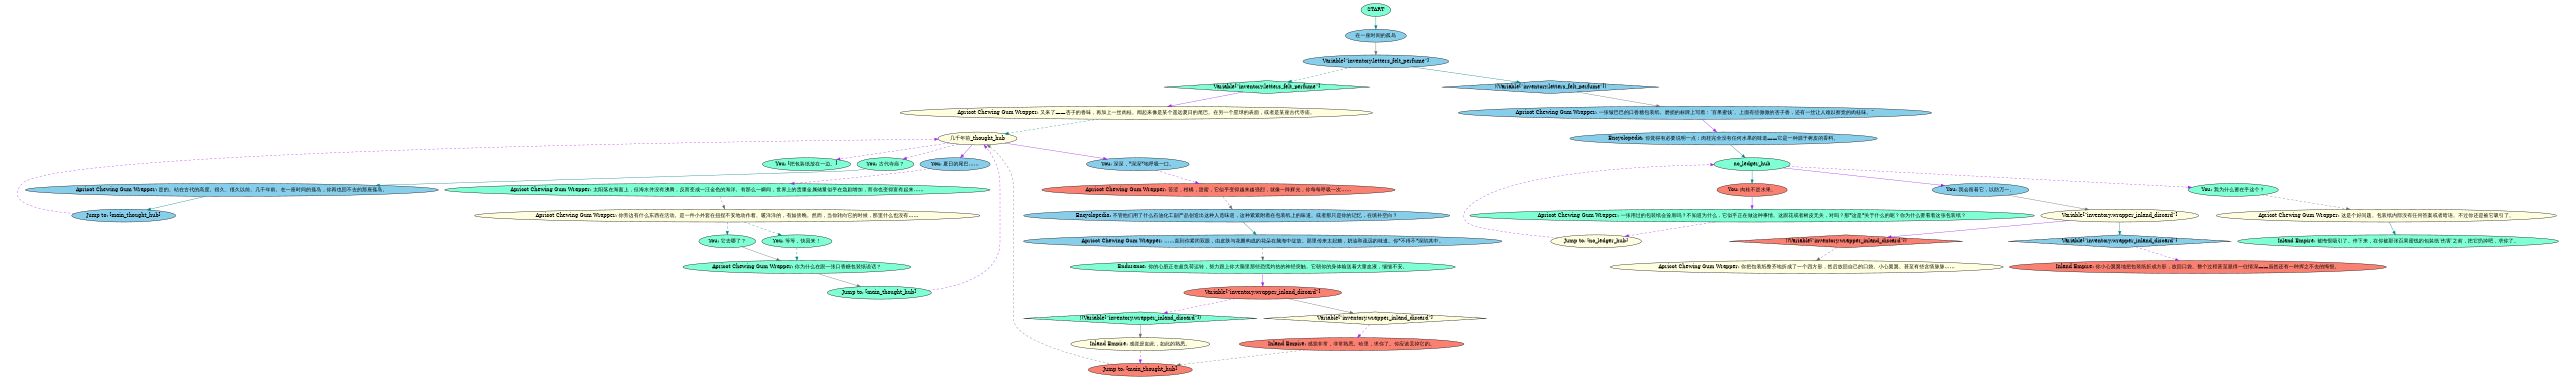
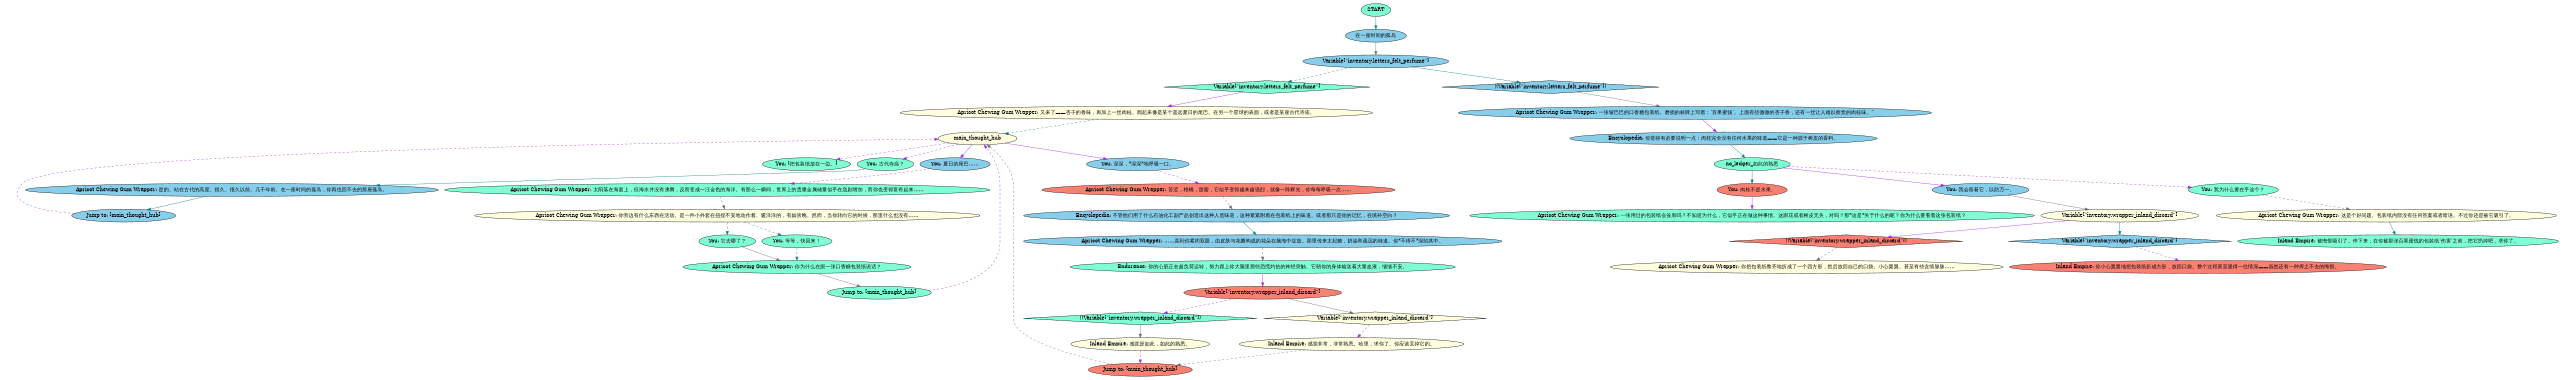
(978, 138) -> (978, 138)
(1752, 164) -> (1752, 164)
(1596, 241) -> none
(1352, 344) -> (1352, 344)
